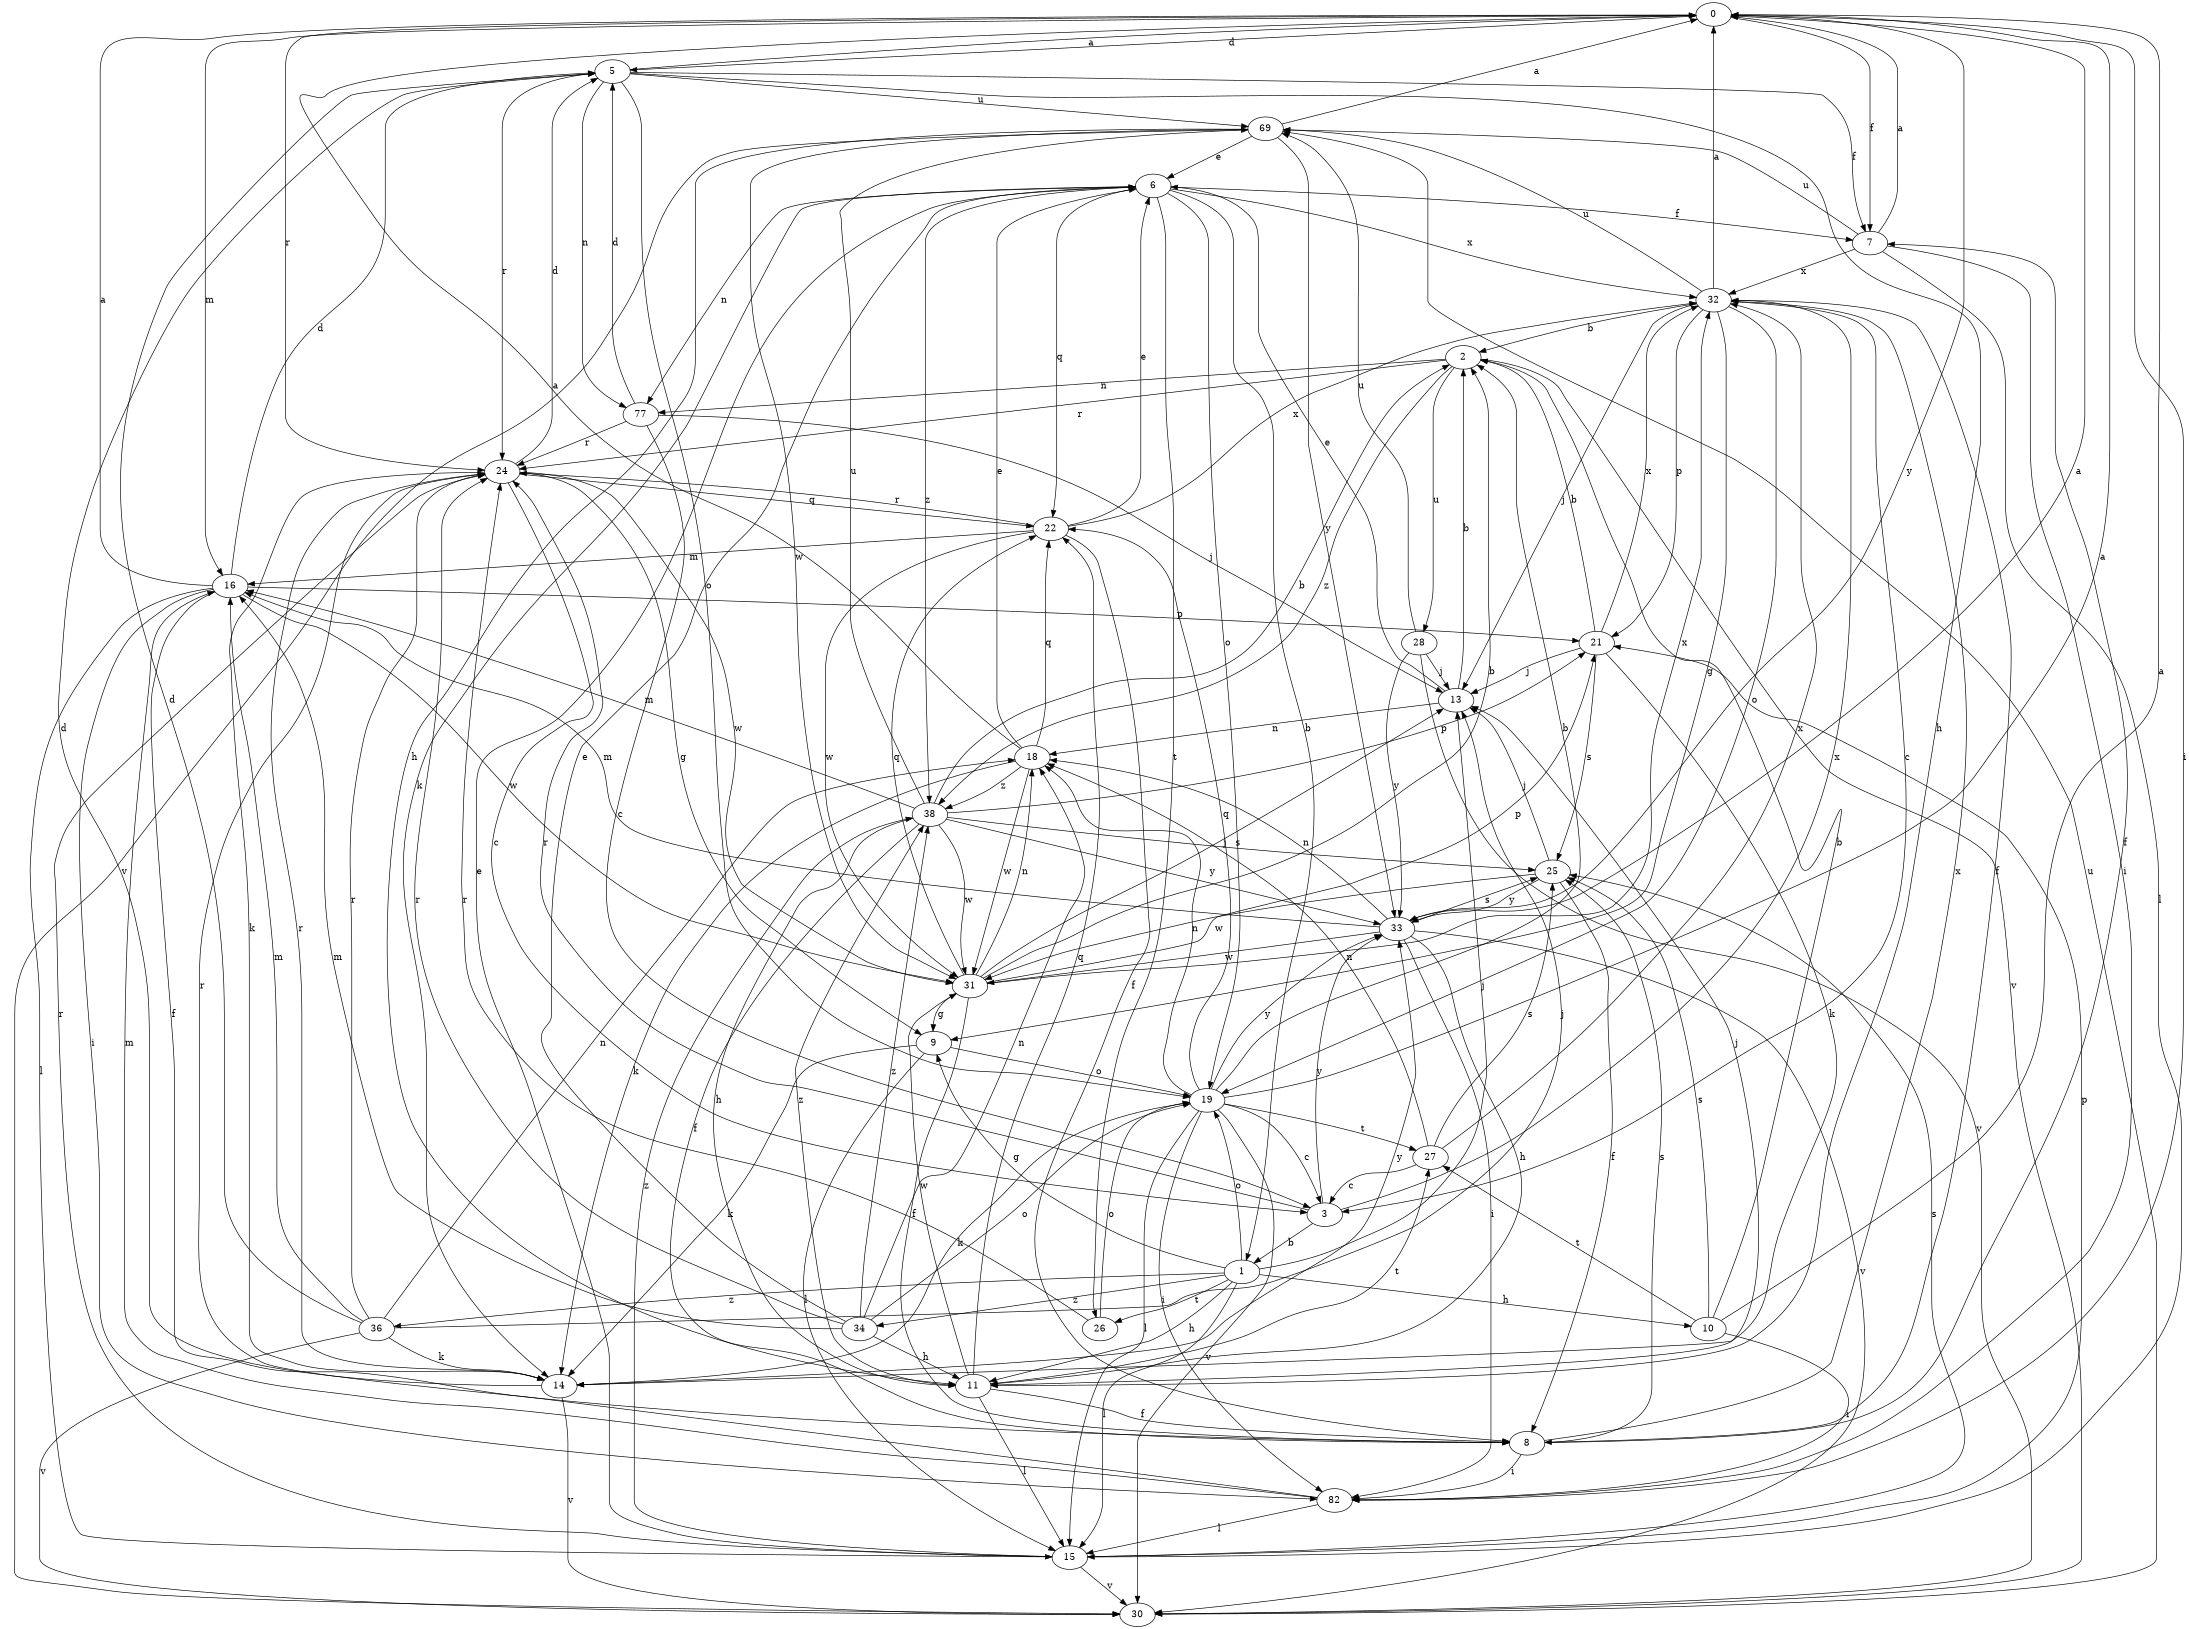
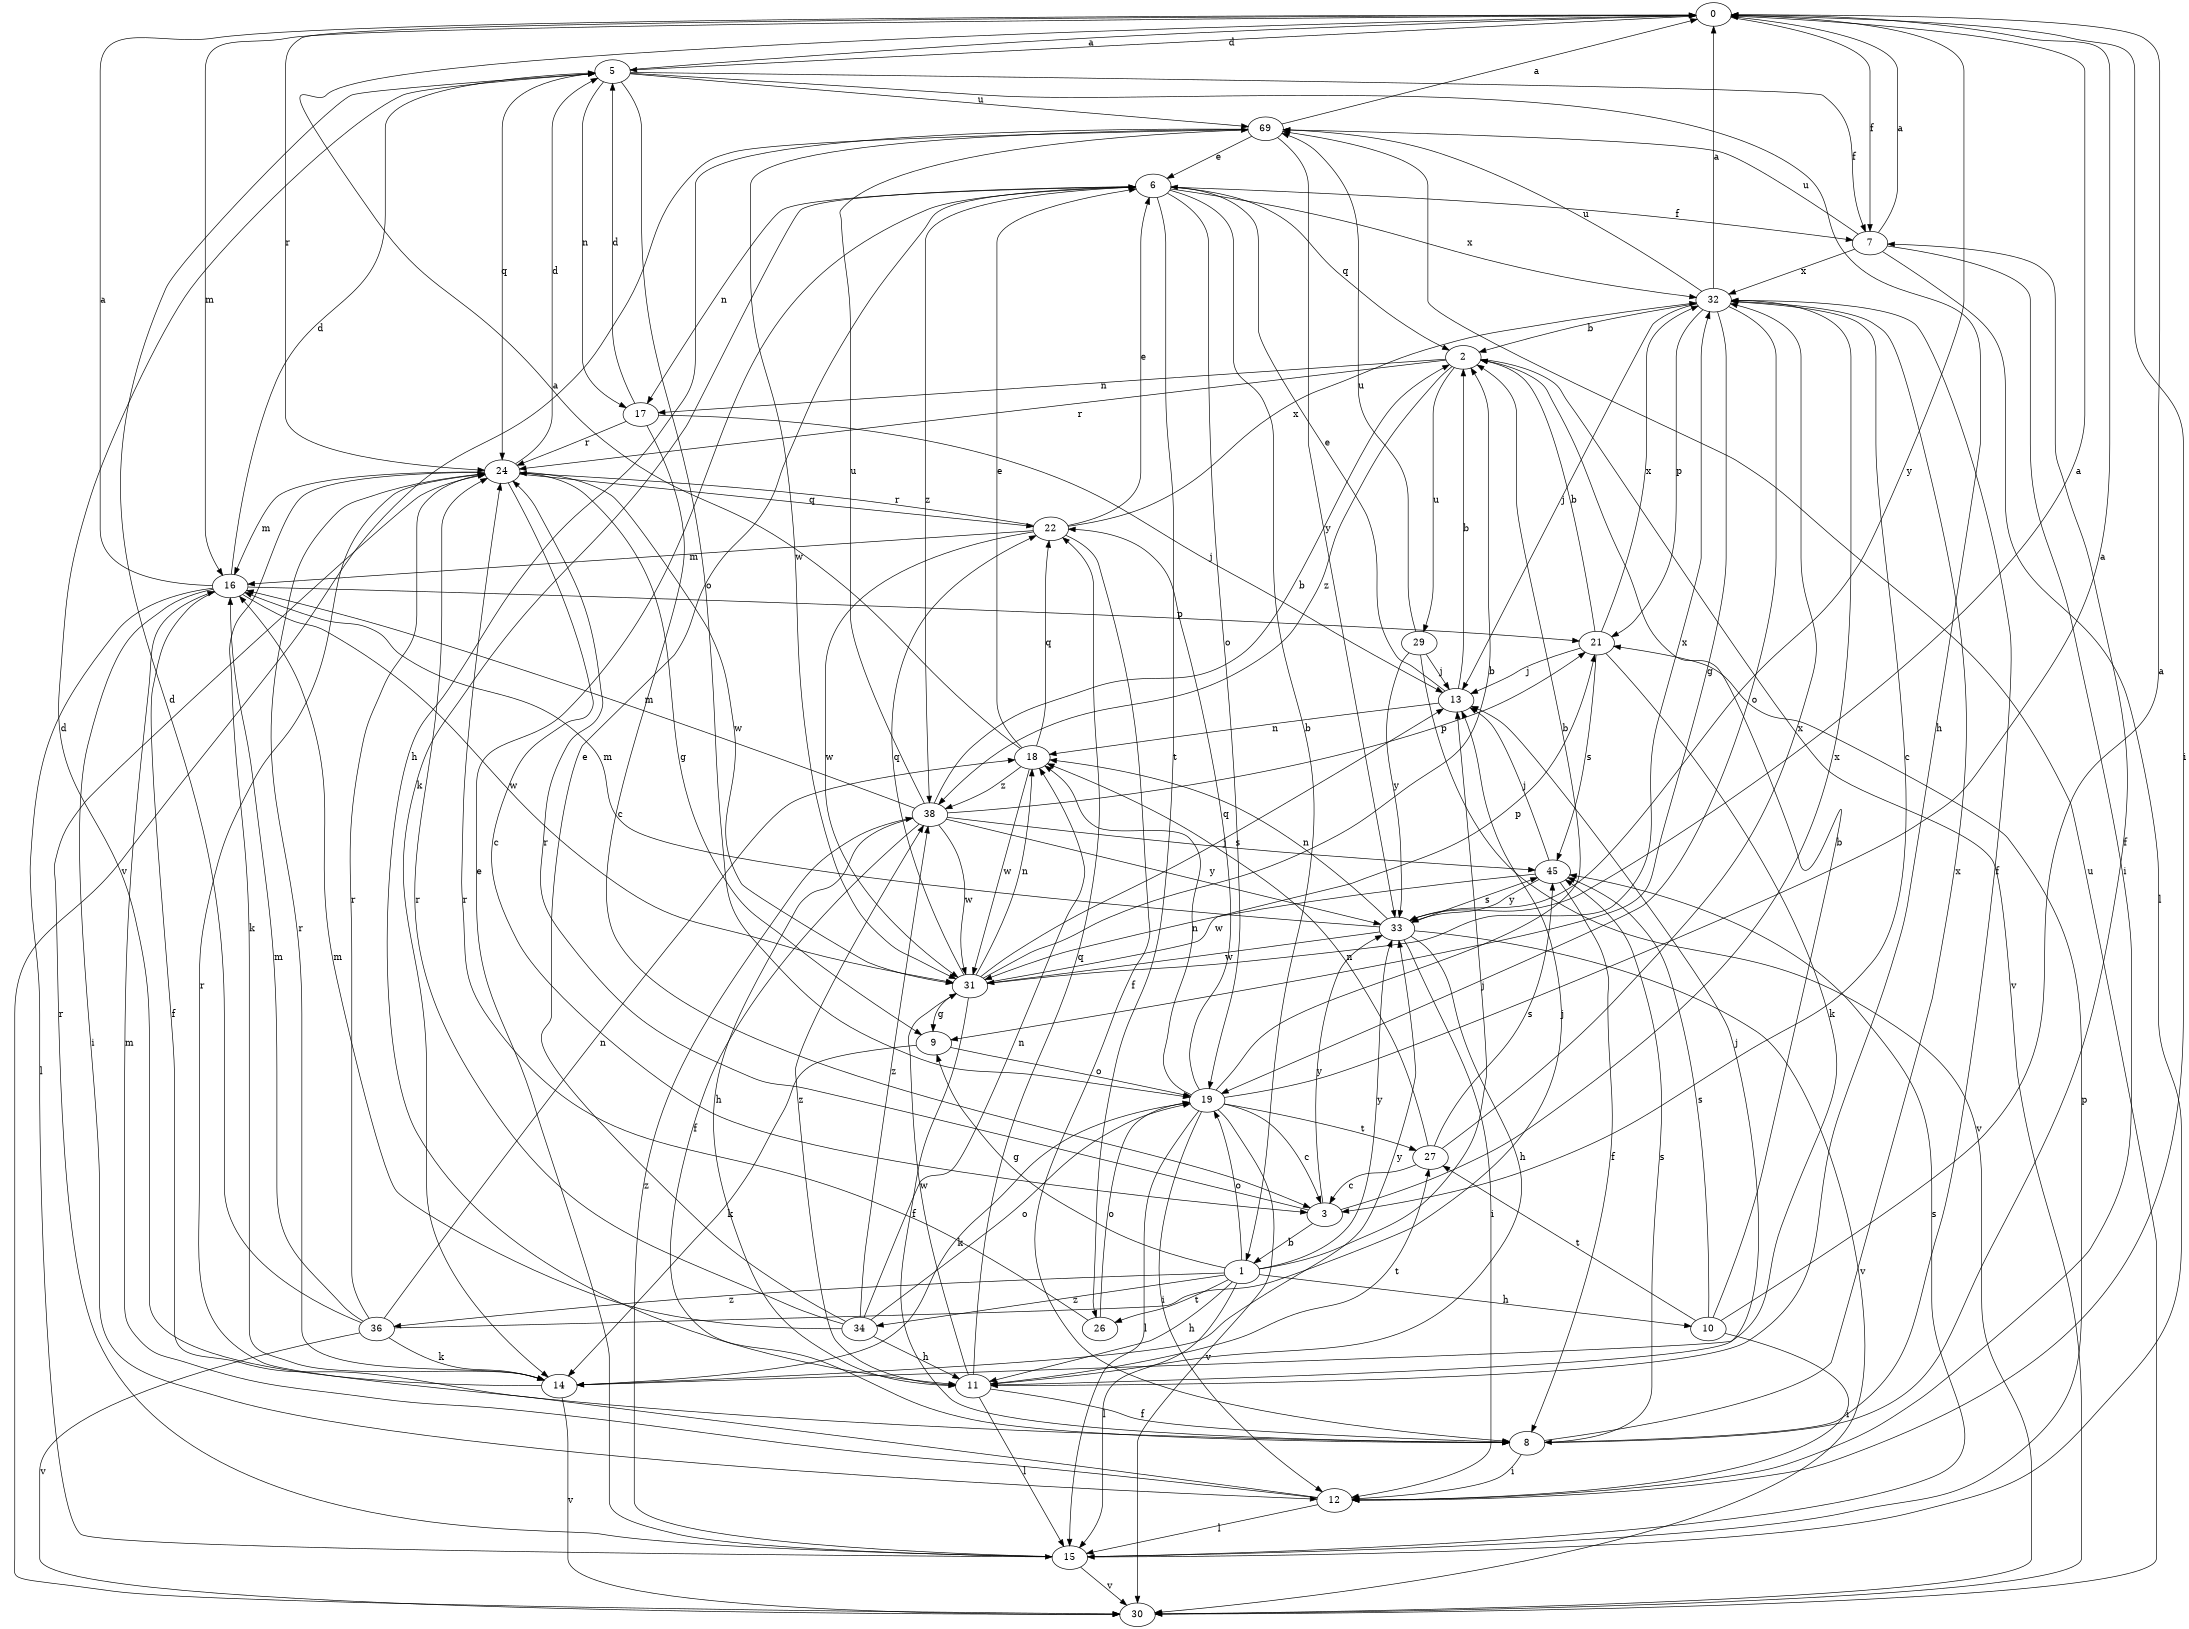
(505, 272) -> (505, 272)
(1057, 325) -> (1315, 249)
(641, 415) -> (641, 415)
none -> (331, 480)
(1419, 643) -> (1419, 643)
(1553, 872) -> (1553, 872)
(676, 973) -> none
(1279, 998) -> (1372, 1148)
(814, 1339) -> none
(1335, 1500) -> (1335, 1500)
